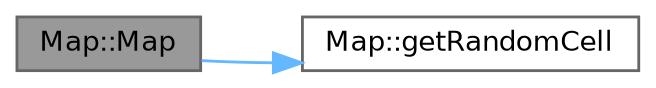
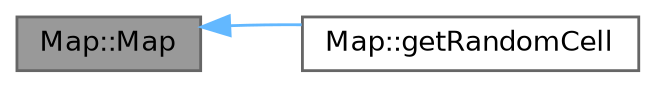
(237, 62) -> (266, 25)
